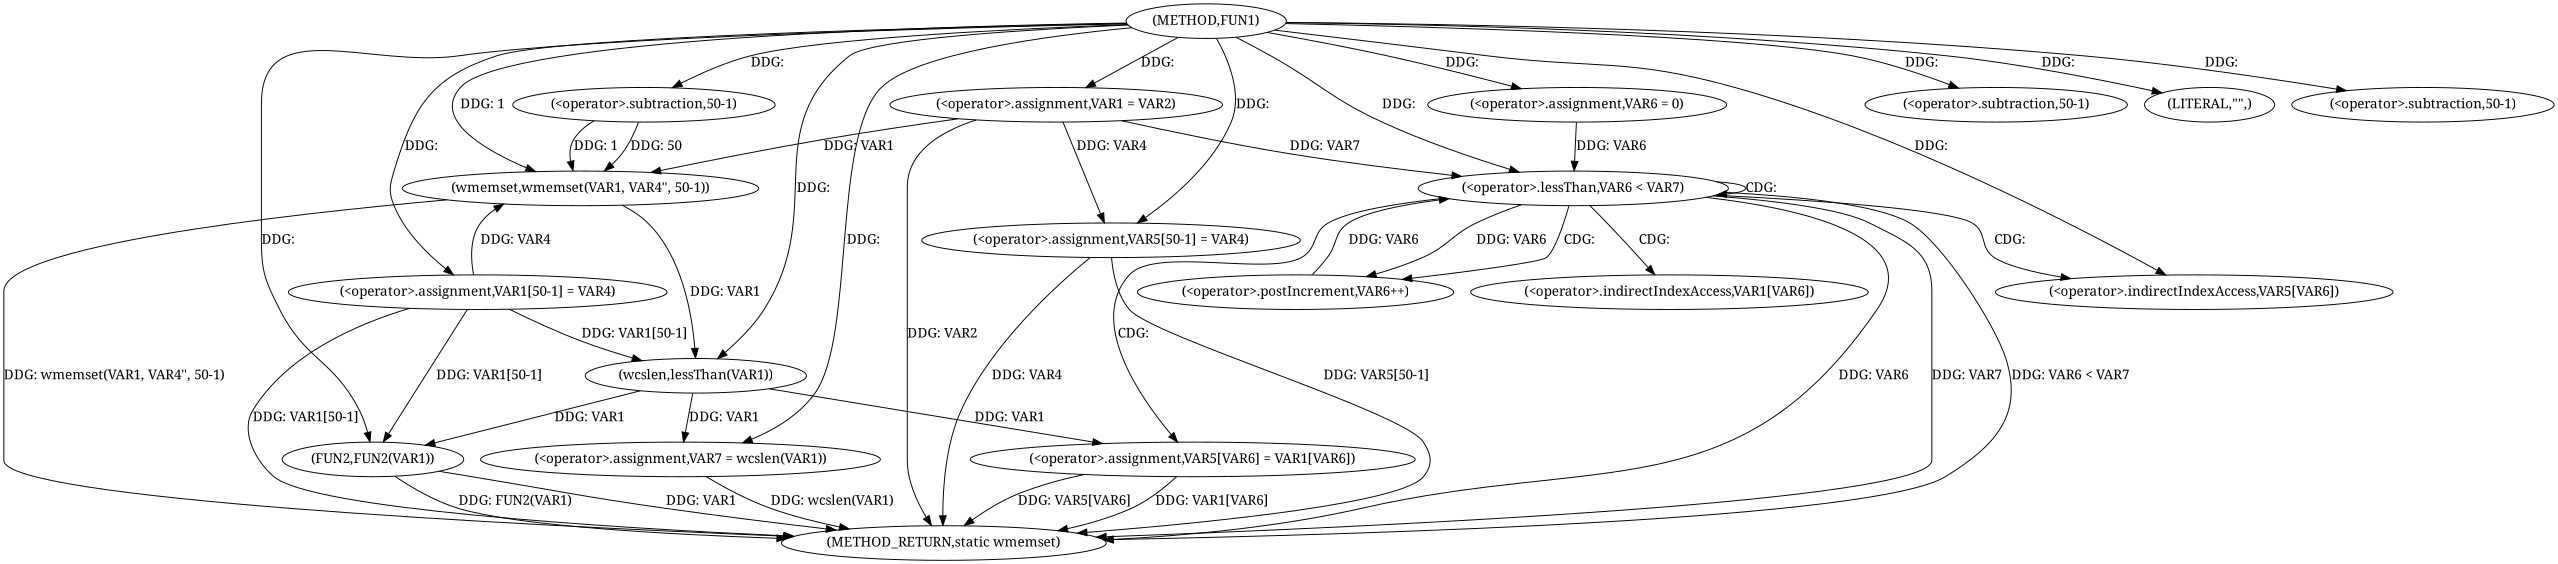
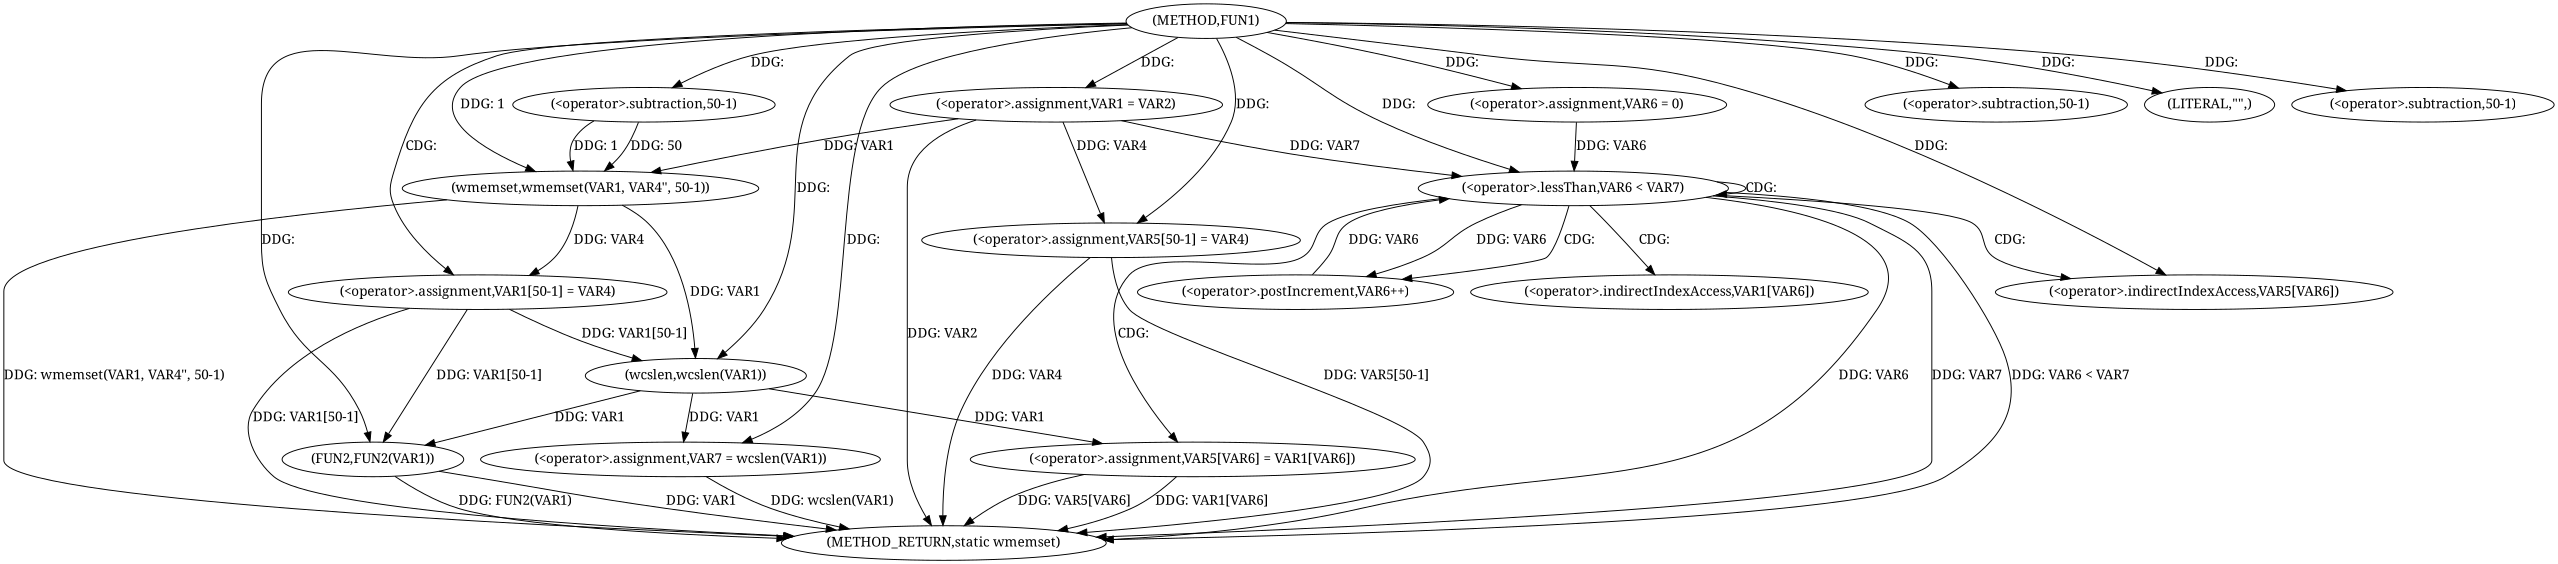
(423, 147) -> (423, 147)
(474, 238) -> (565, 243)
(696, 376) -> (696, 376)
